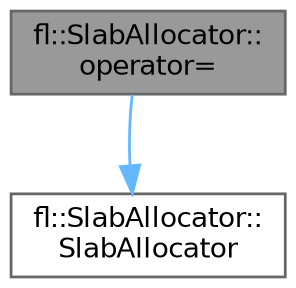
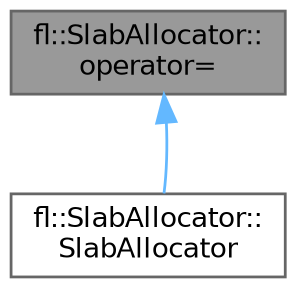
(130, 130) -> (167, 158)
